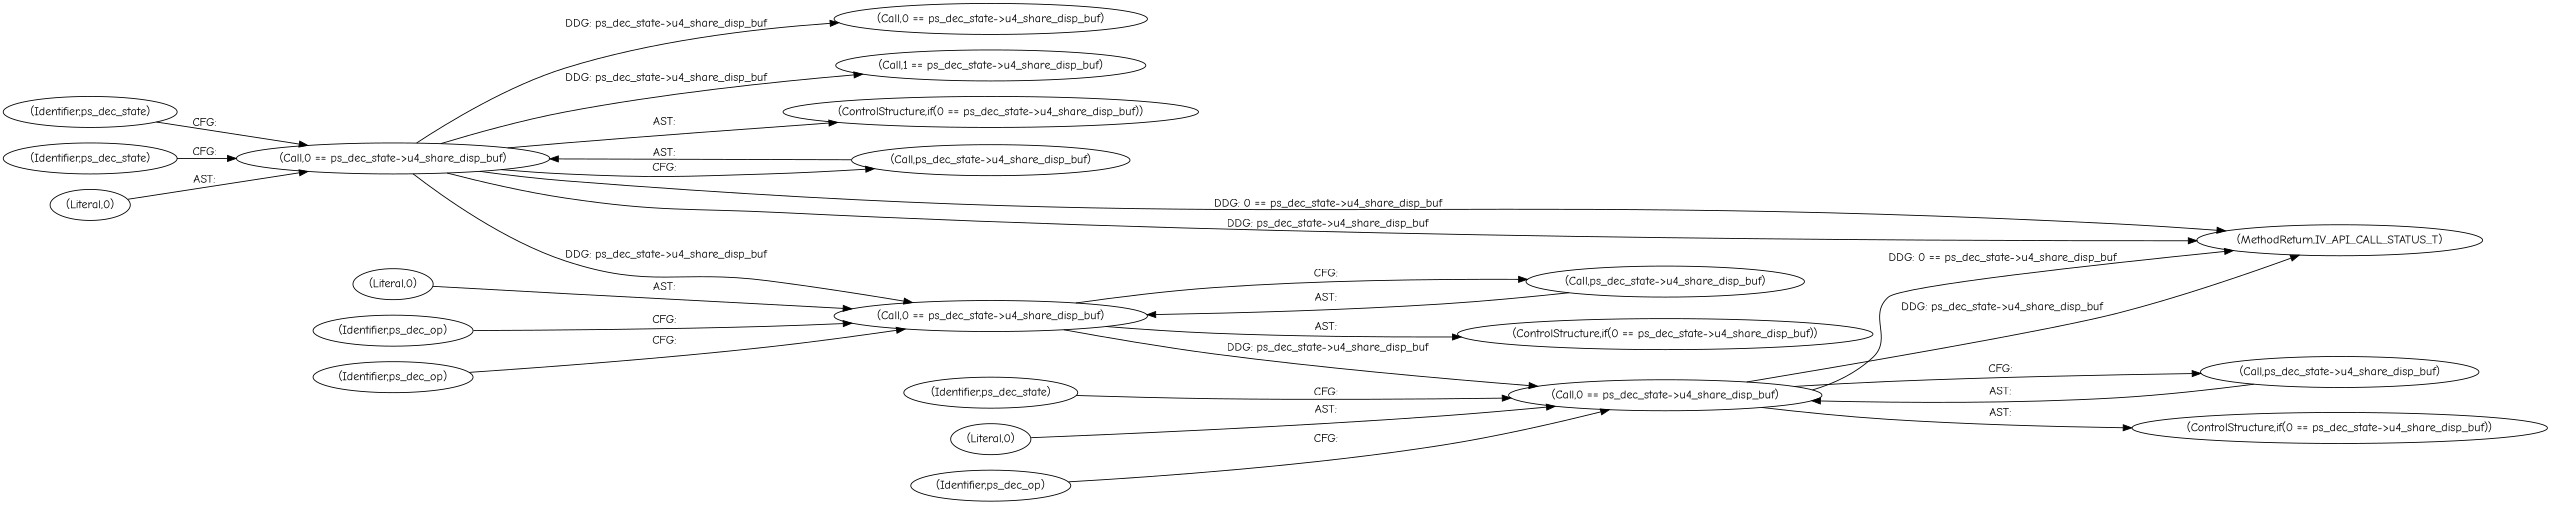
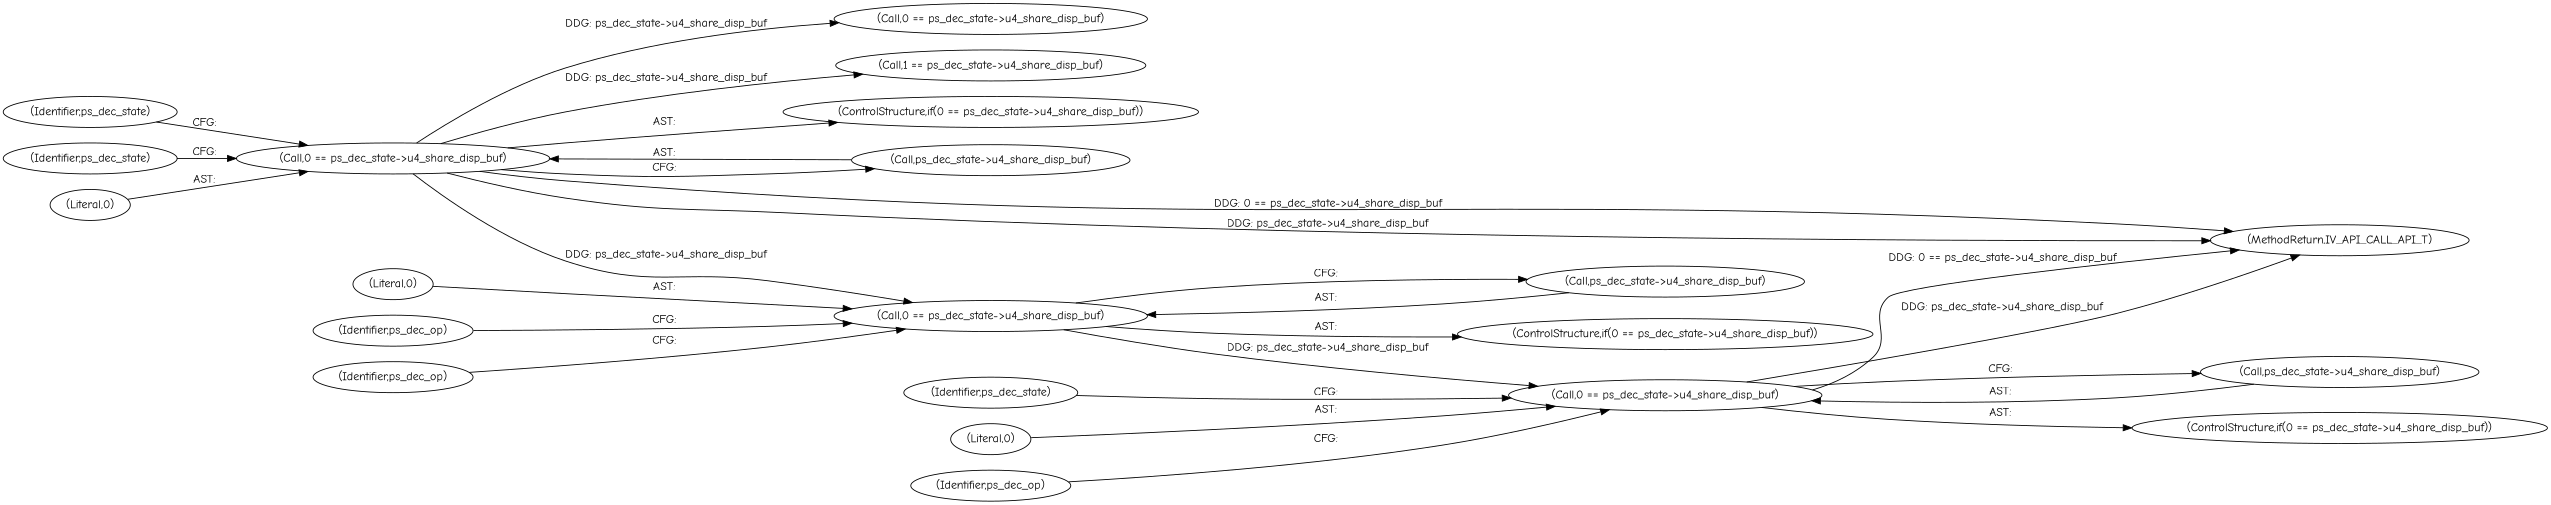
(2340, 240) -> (2340, 240)
